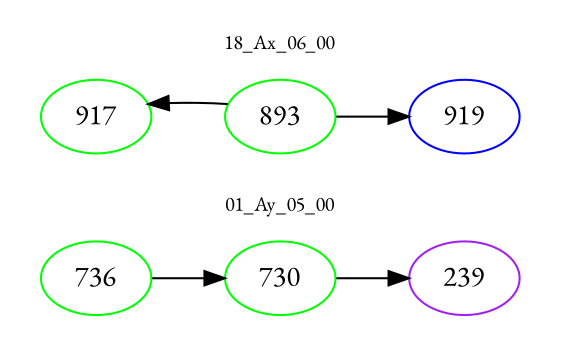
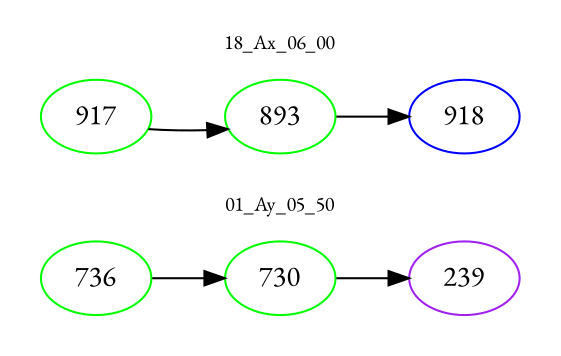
(198, 103) -> (178, 130)
(464, 117) -> (464, 117)
(280, 206) -> (280, 206)
